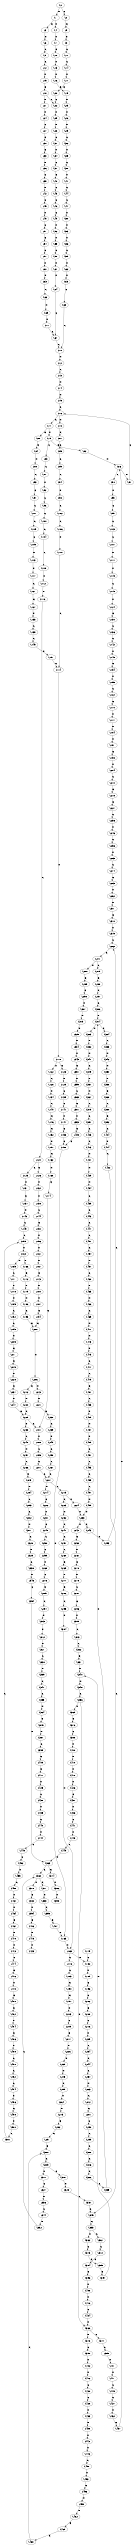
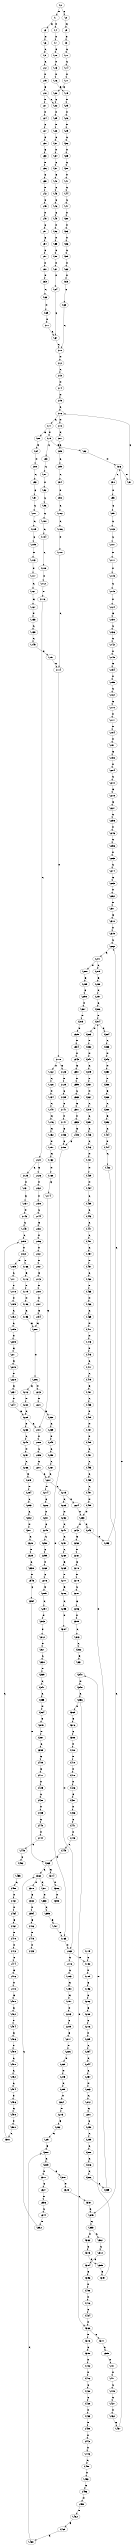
(79, 1668) -> none
(19, 1869) -> none
